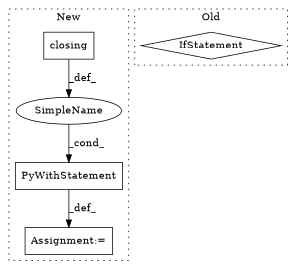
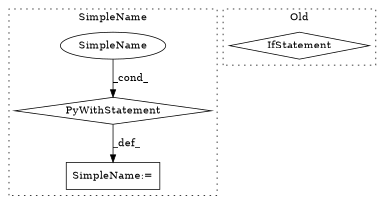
(69, 18) -> (113, 18)
(69, 46) -> none
(69, 176) -> (113, 111)
(69, 241) -> (113, 176)
